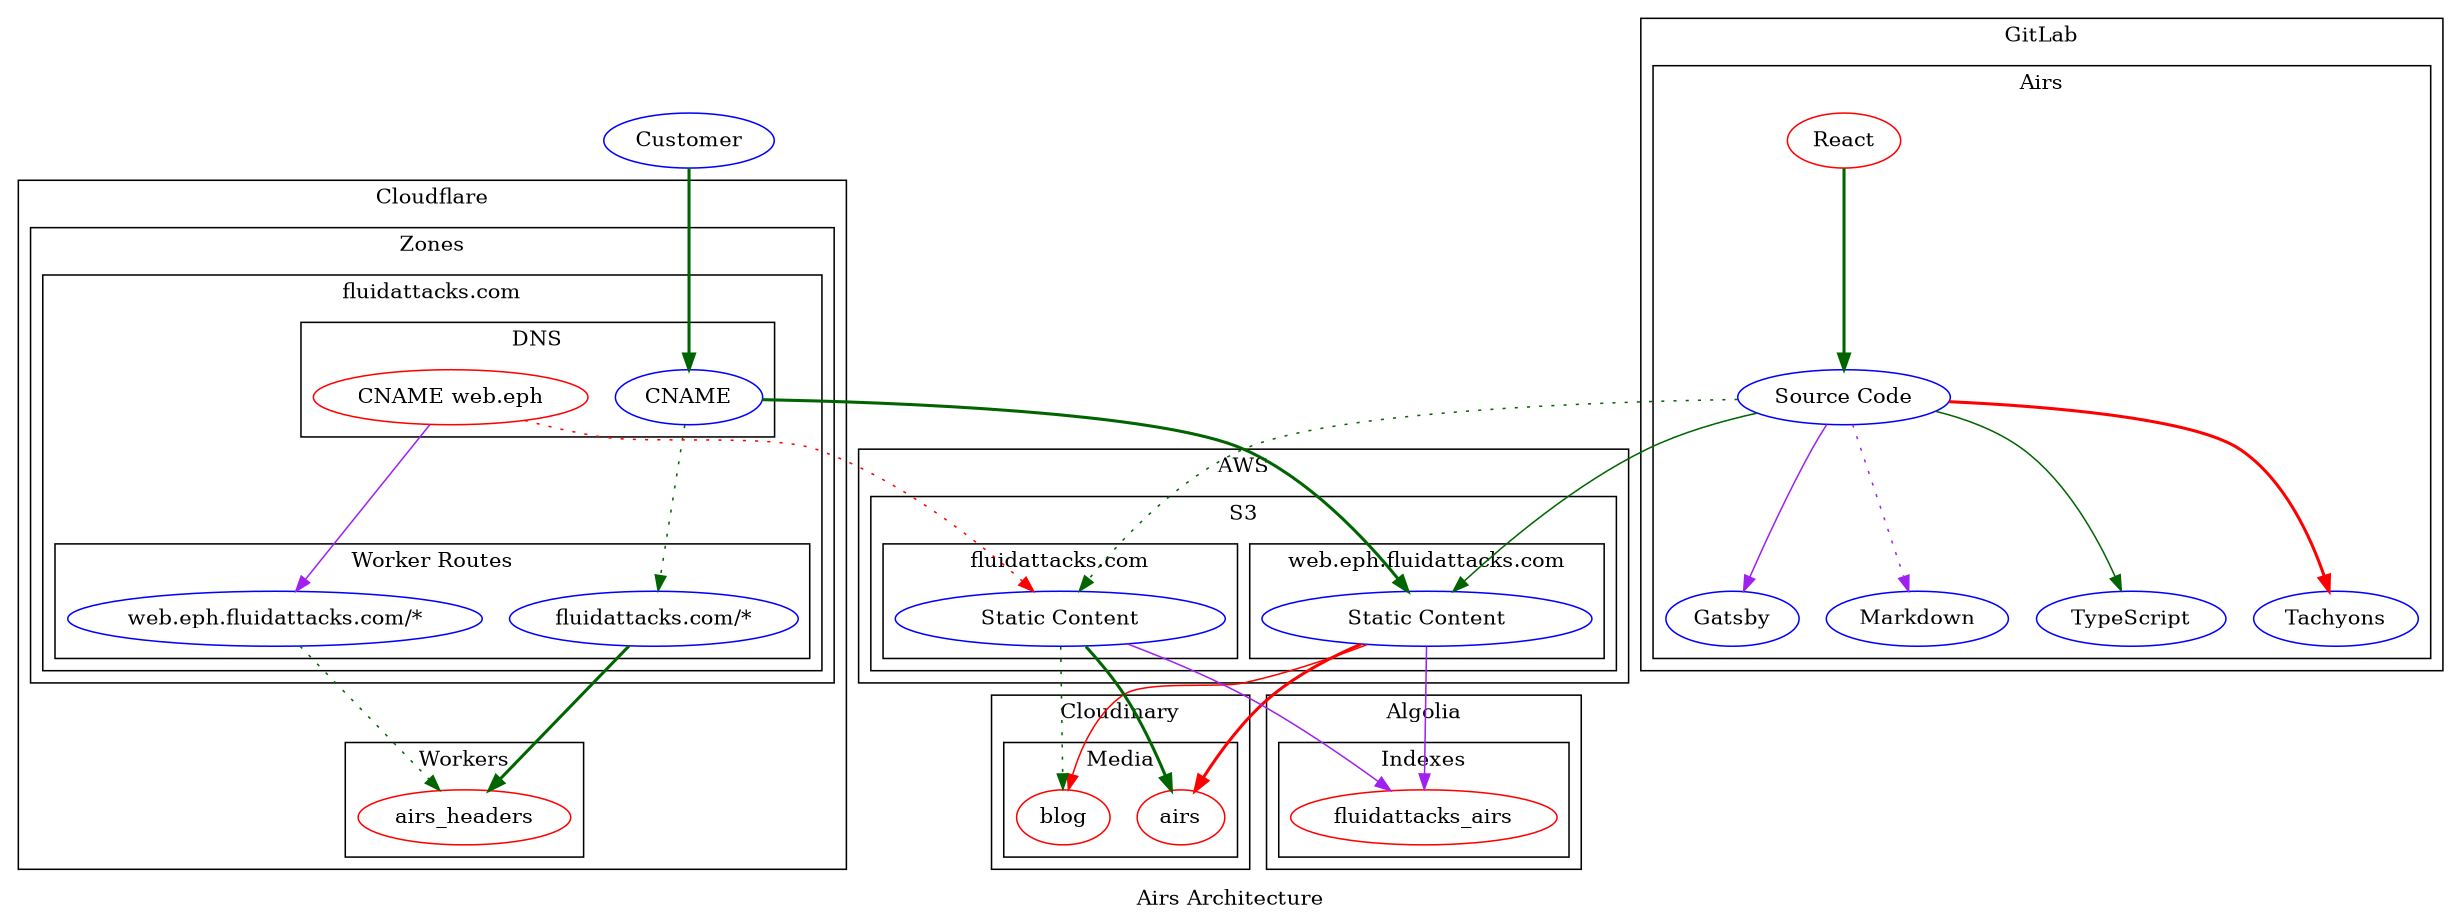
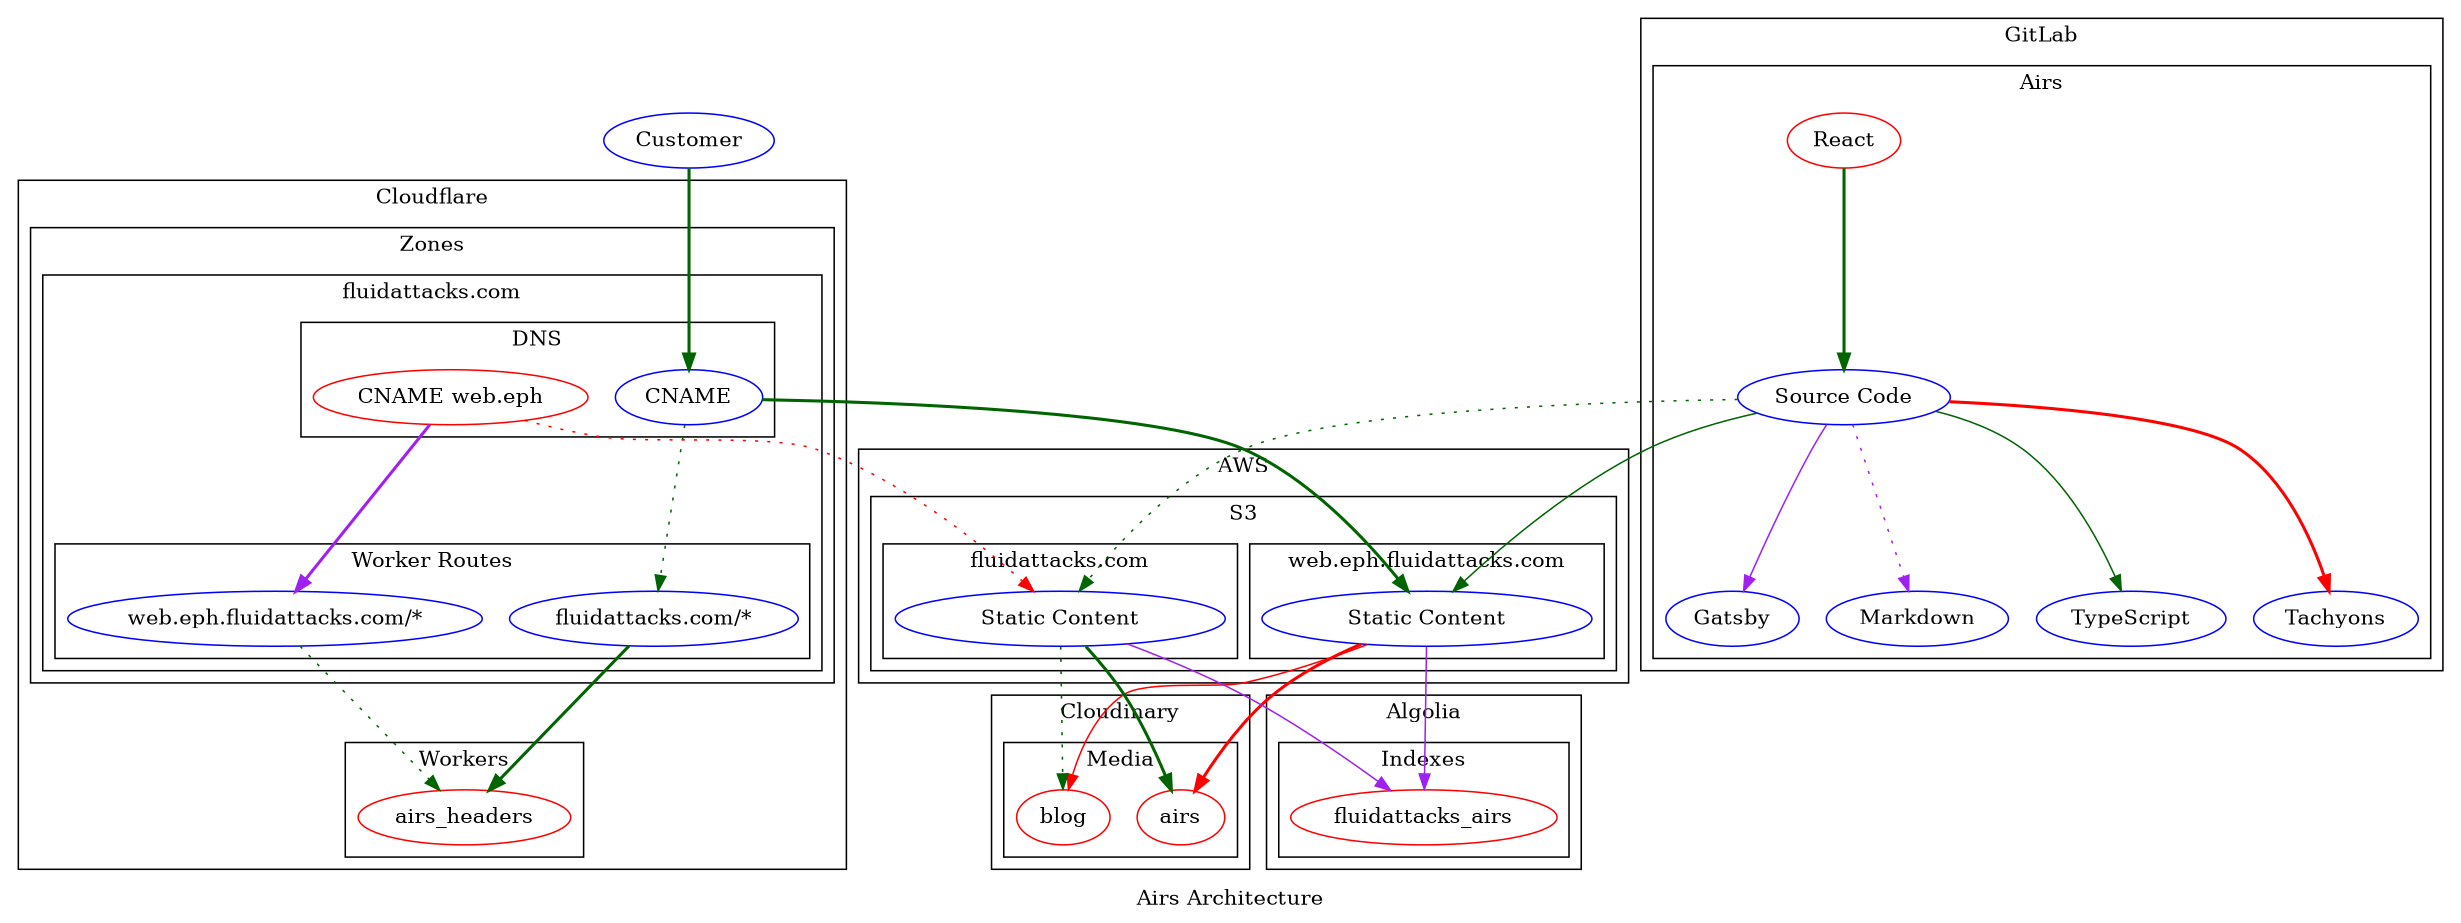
(368, 502) -> (368, 502)
